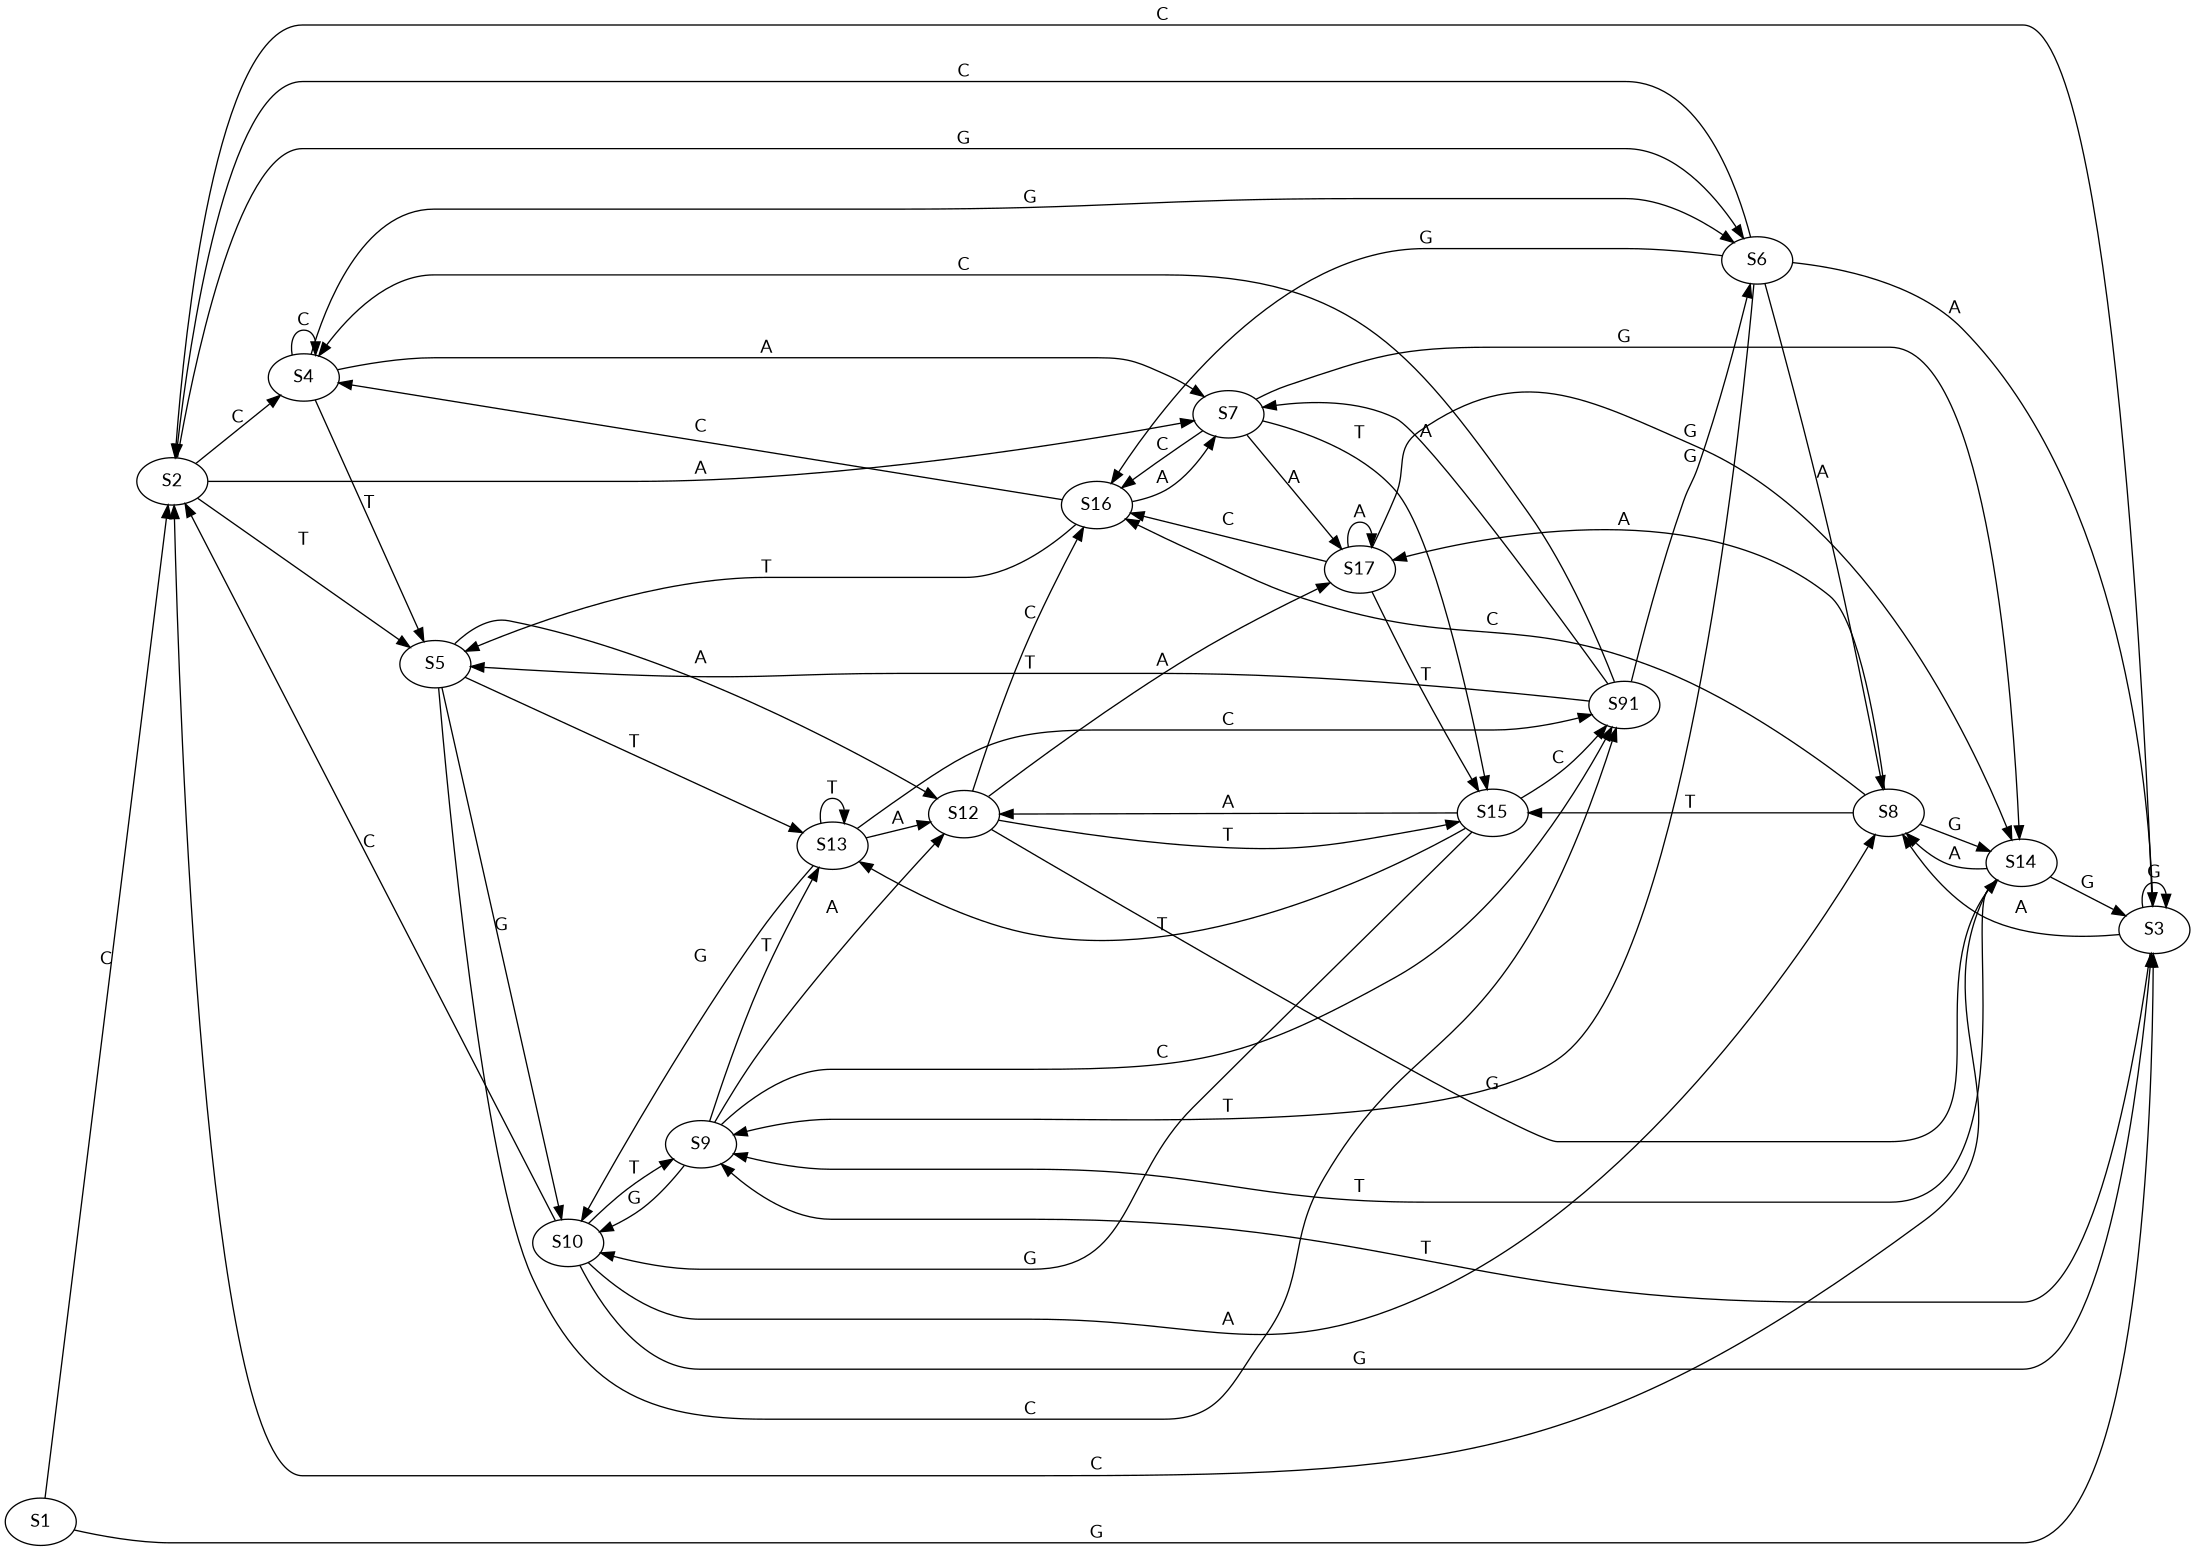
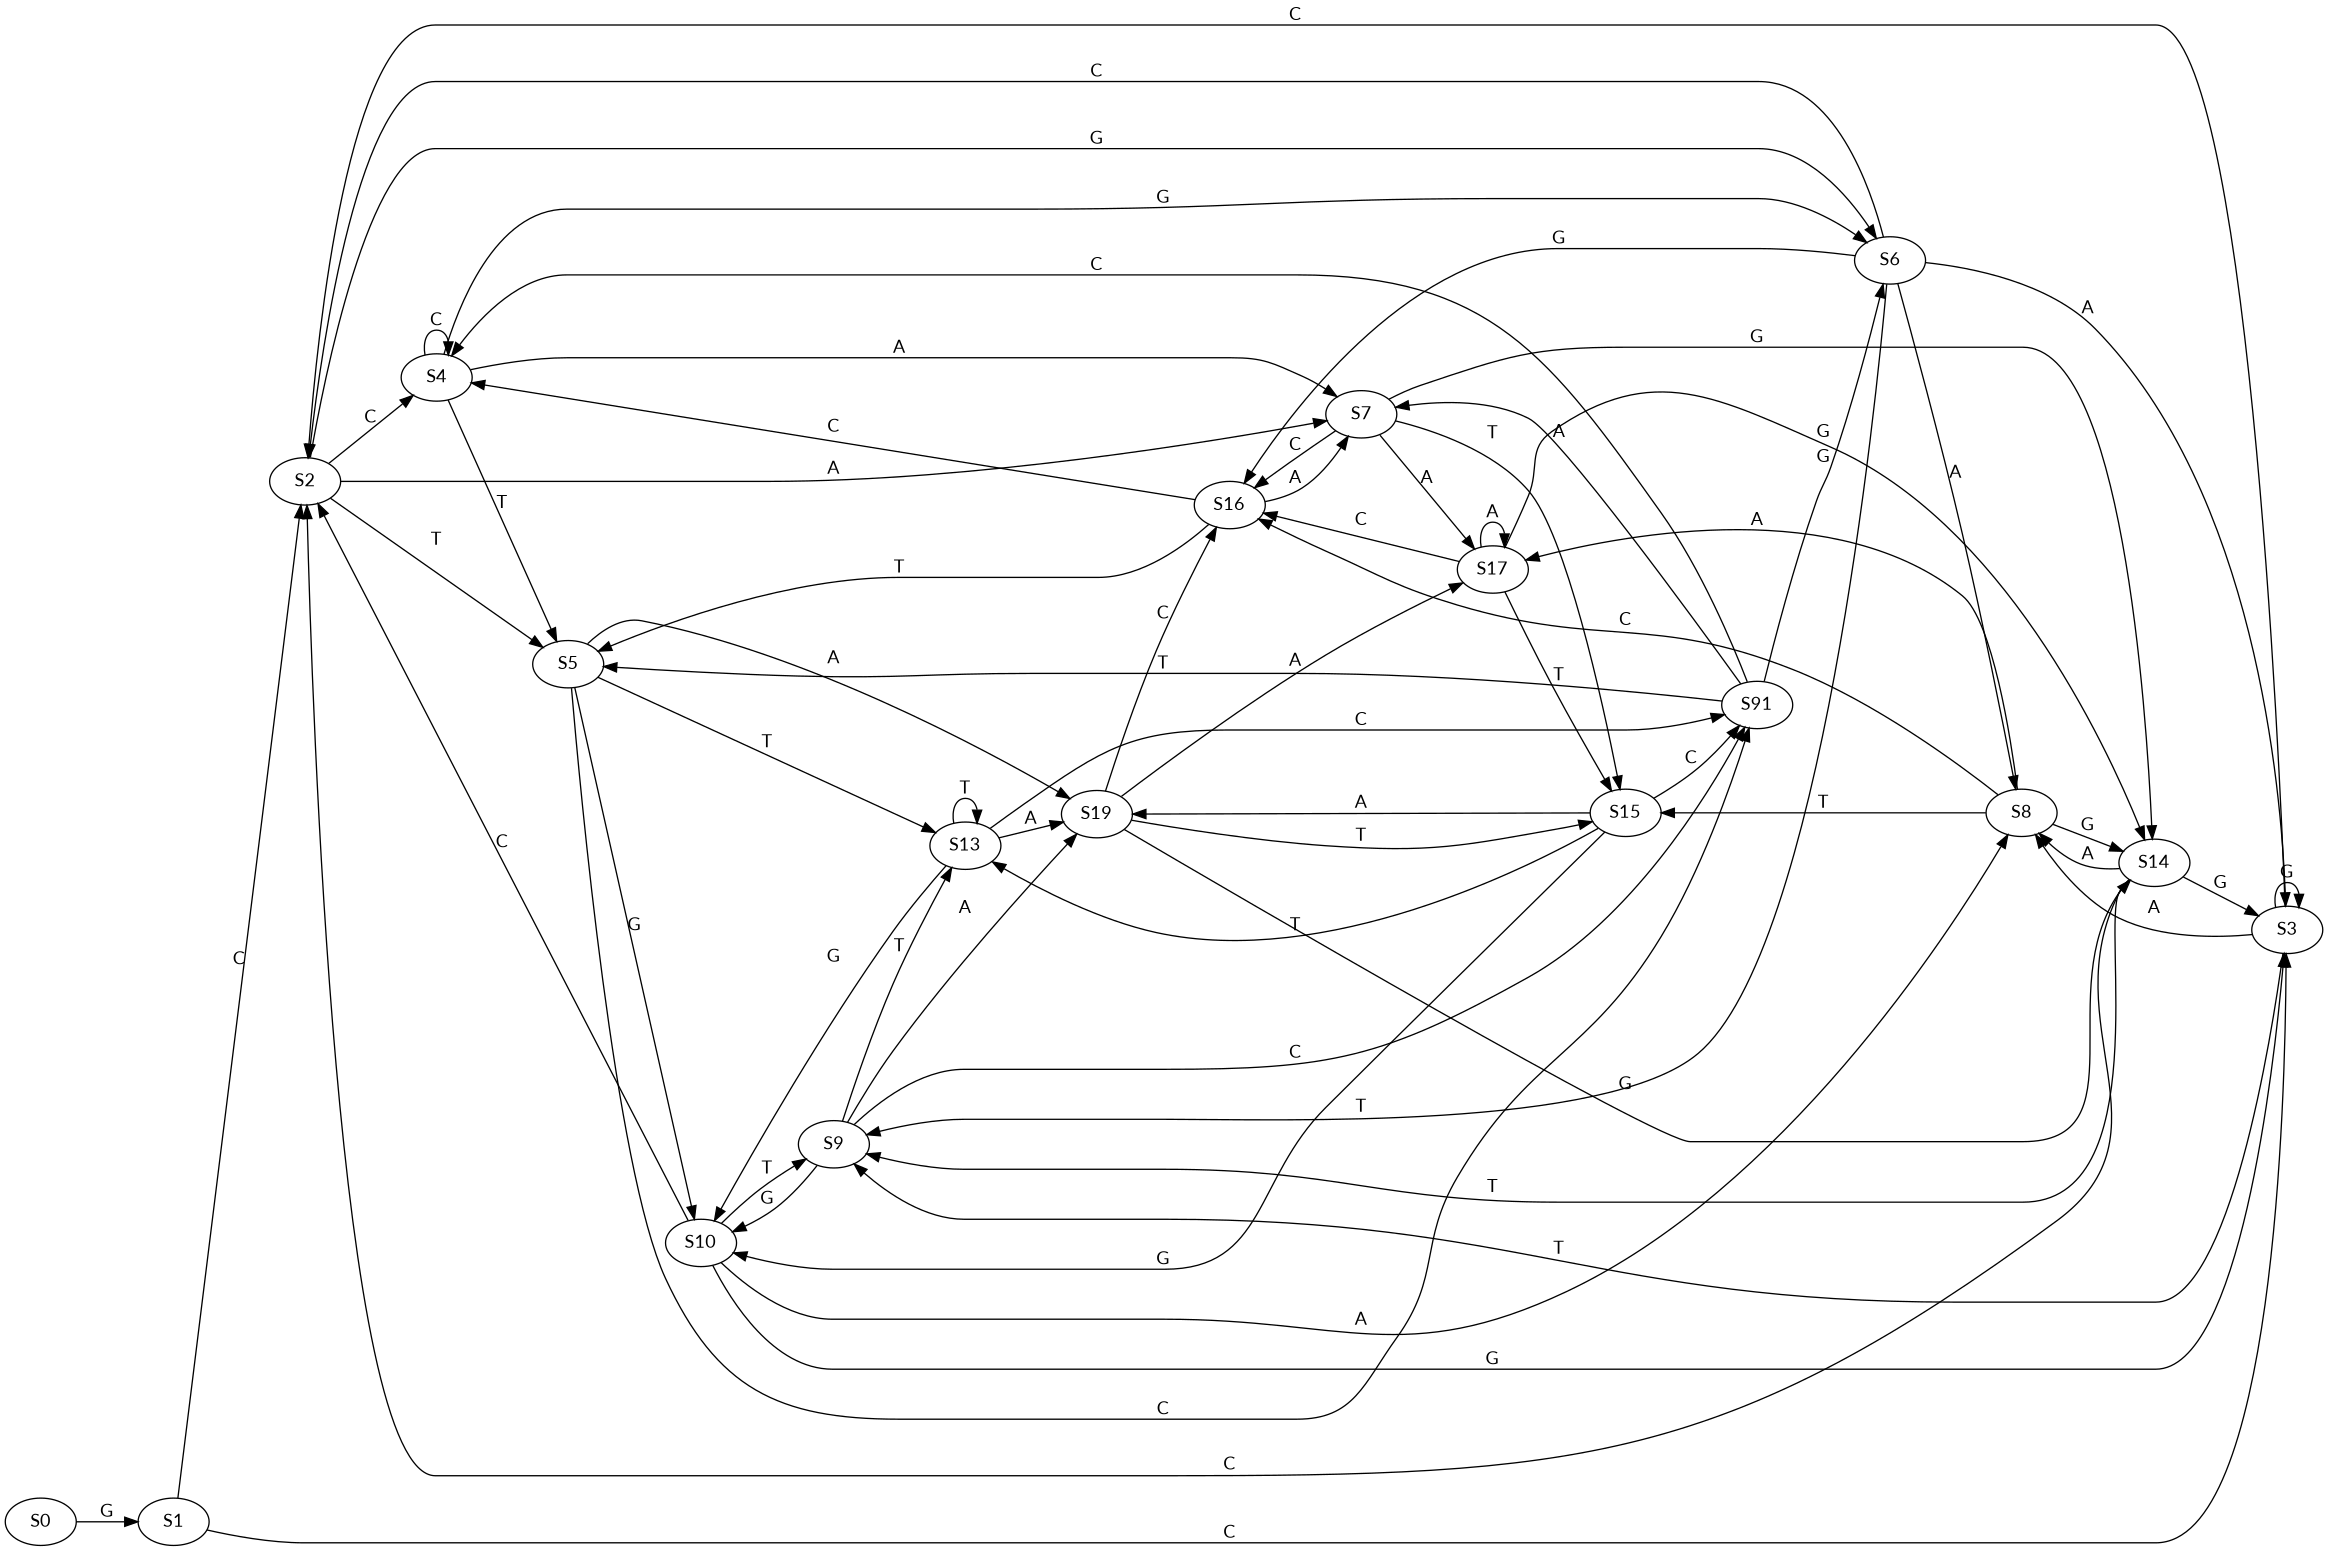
(964, 814) -> (1097, 814)
none -> (41, 1522)
(1097, 1533) -> (1230, 1533)
